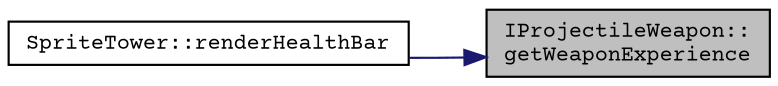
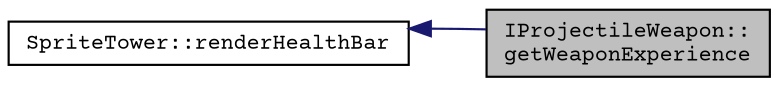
(437, 58) -> (459, 29)
